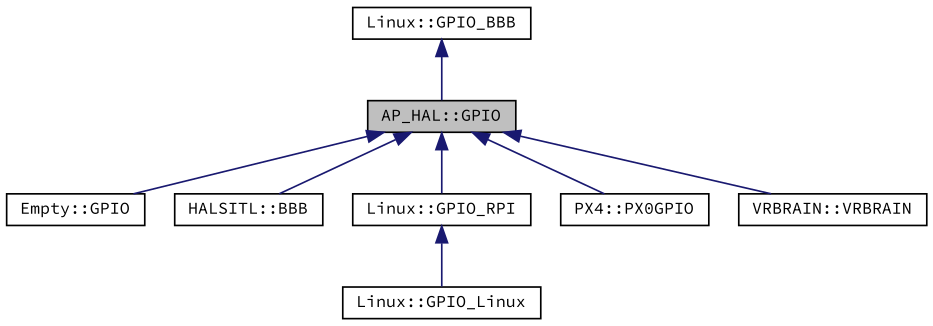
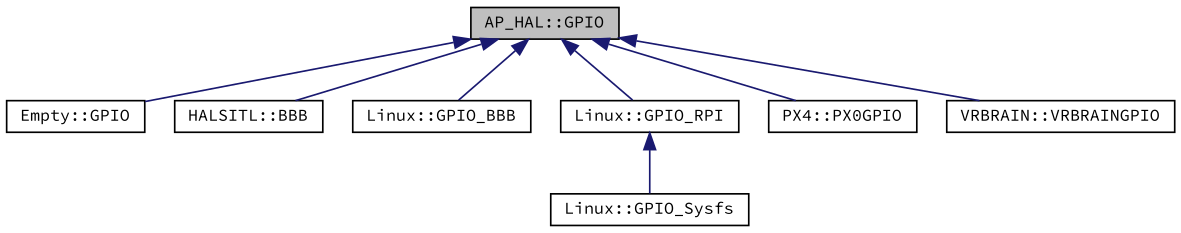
(442, 79) -> (487, 75)
(833, 210) -> (1061, 116)
(442, 303) -> (650, 210)
